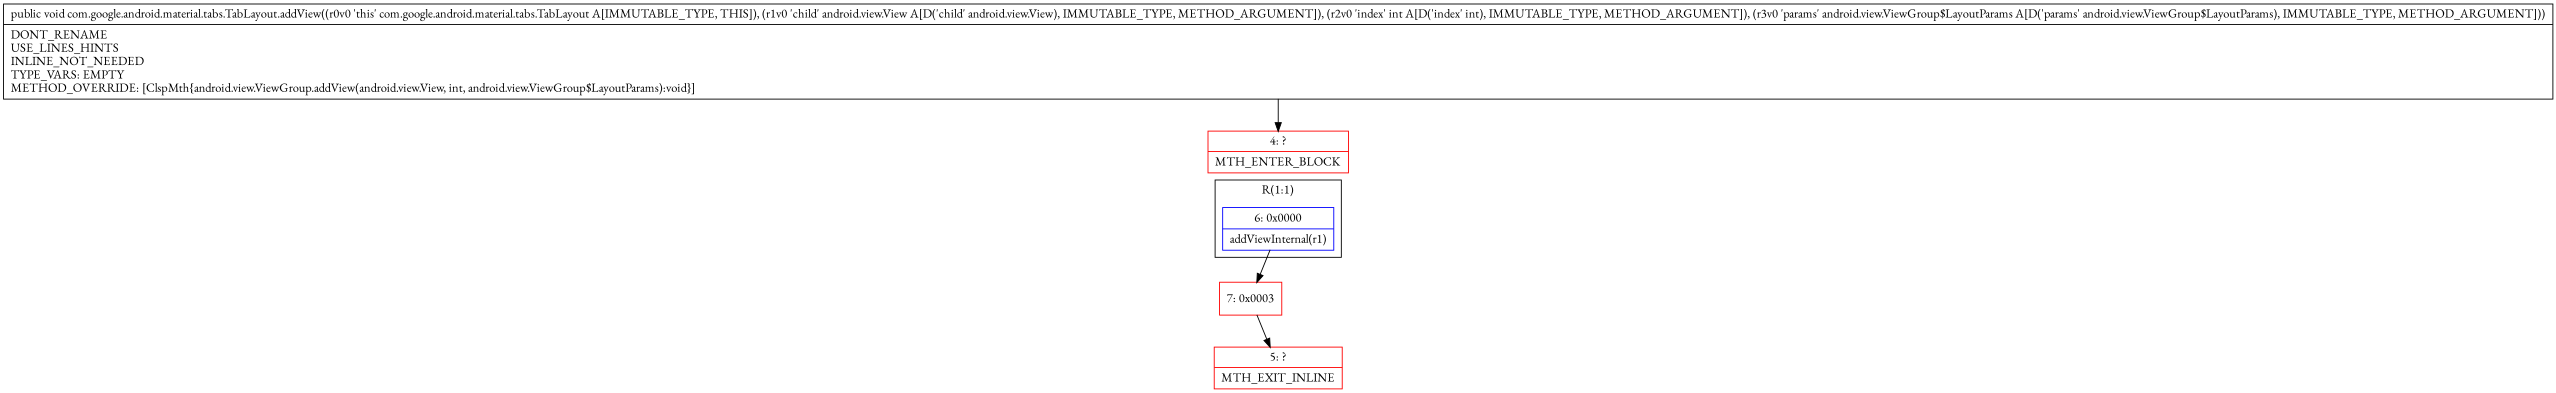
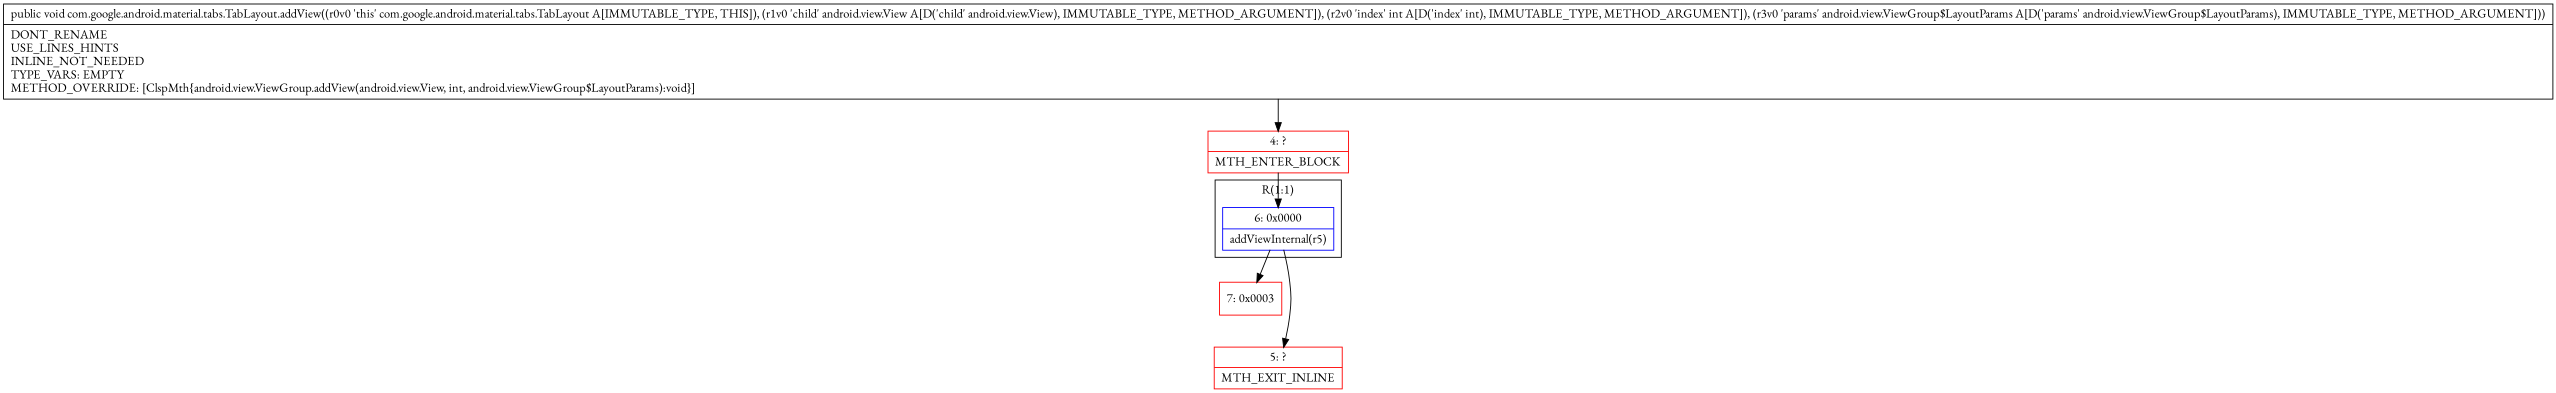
none -> (1278, 186)
(1278, 239) -> (1278, 239)
(1262, 327) -> (1291, 294)
